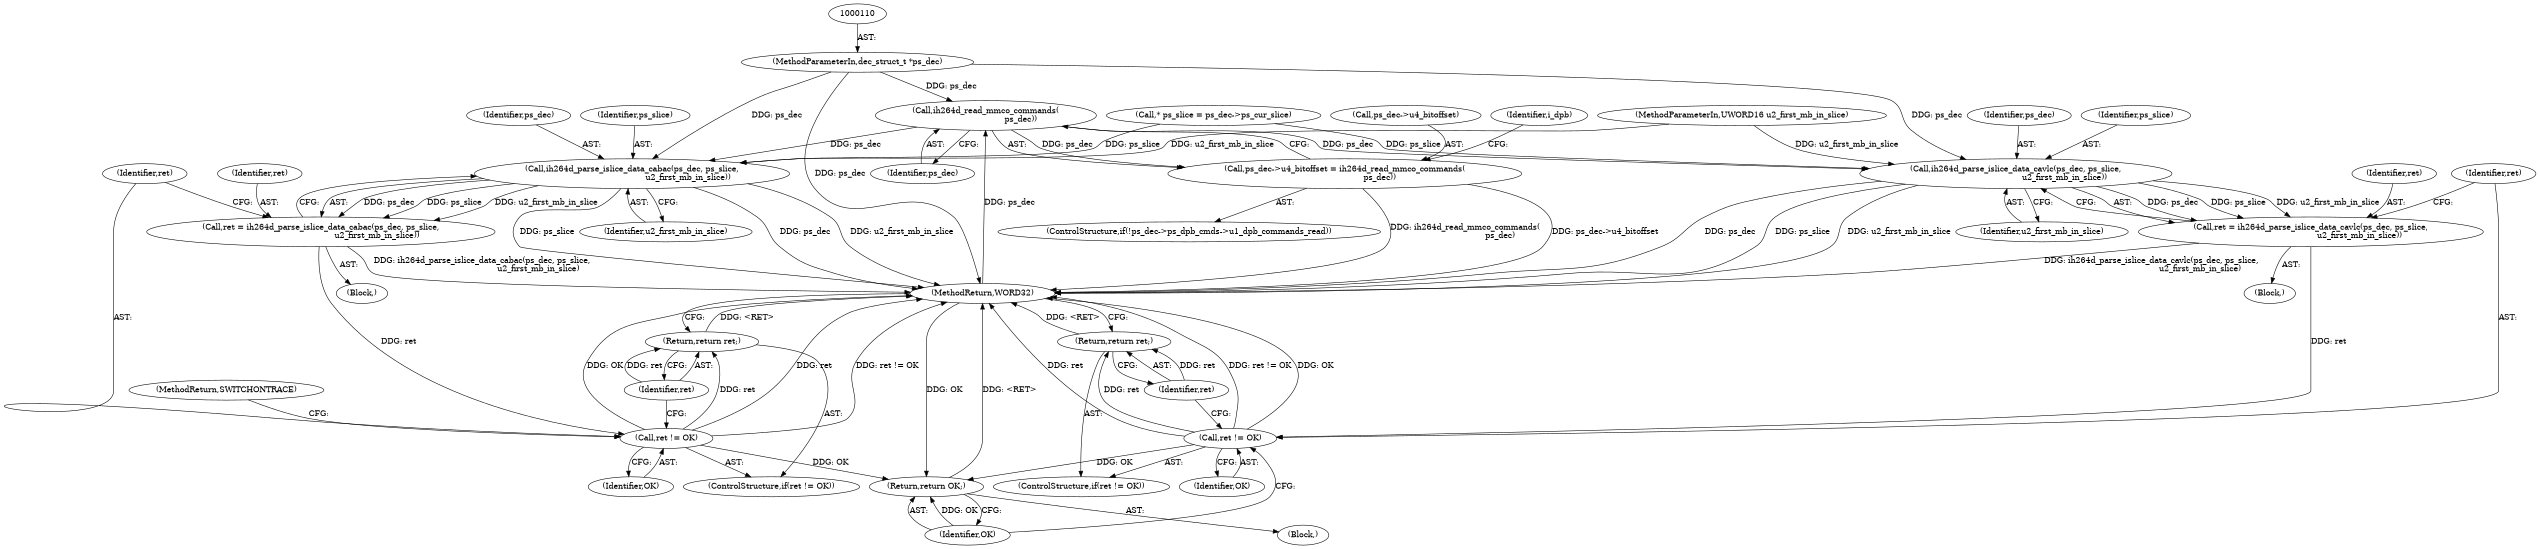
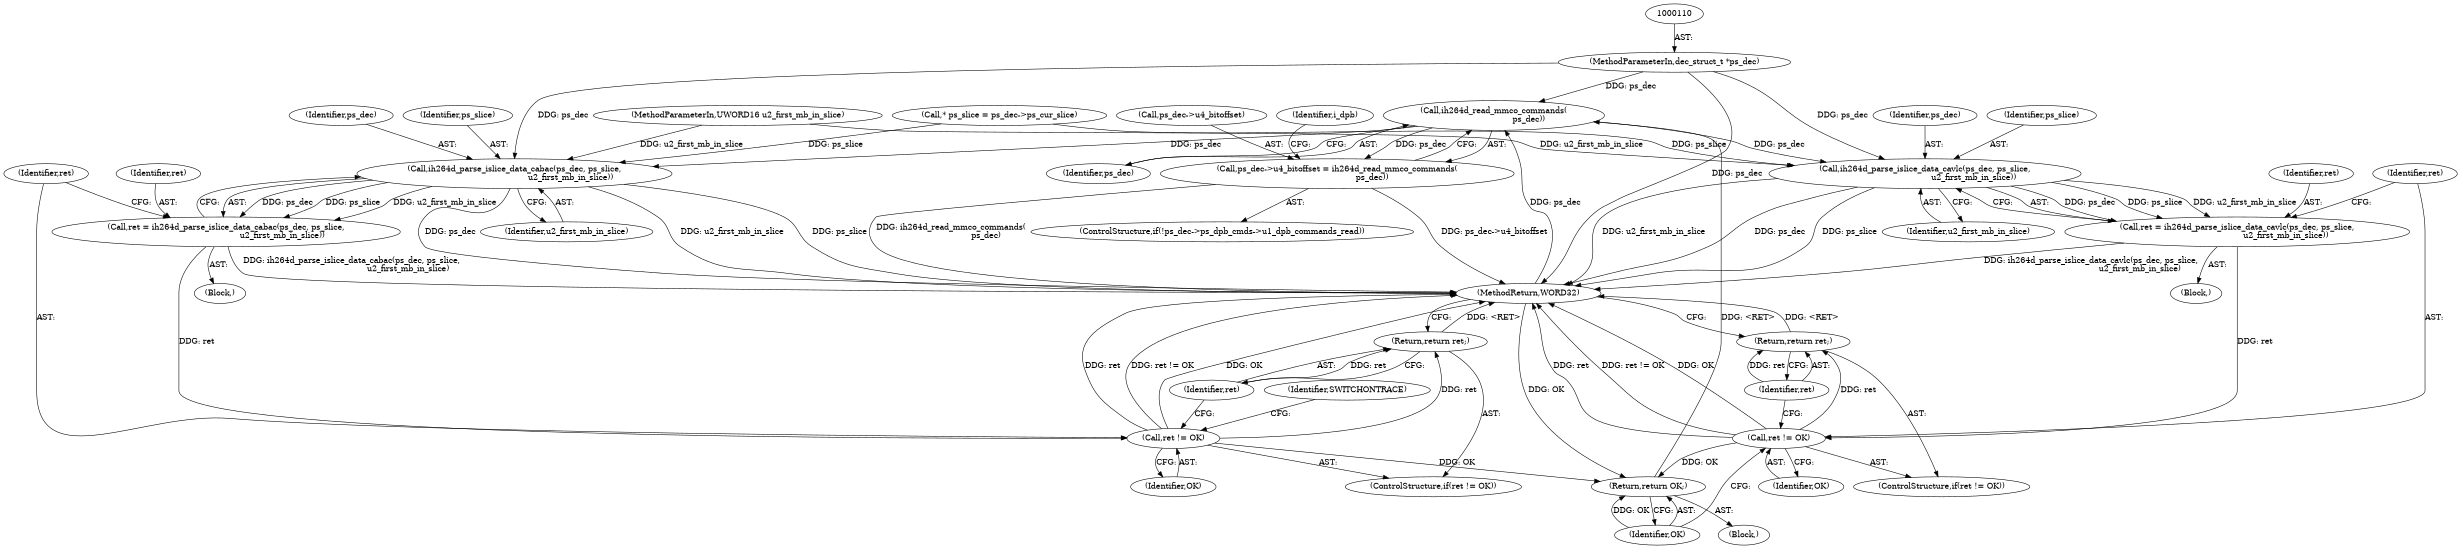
(226, 390) -> (1347, 390)
(983, 401) -> (1721, 258)
